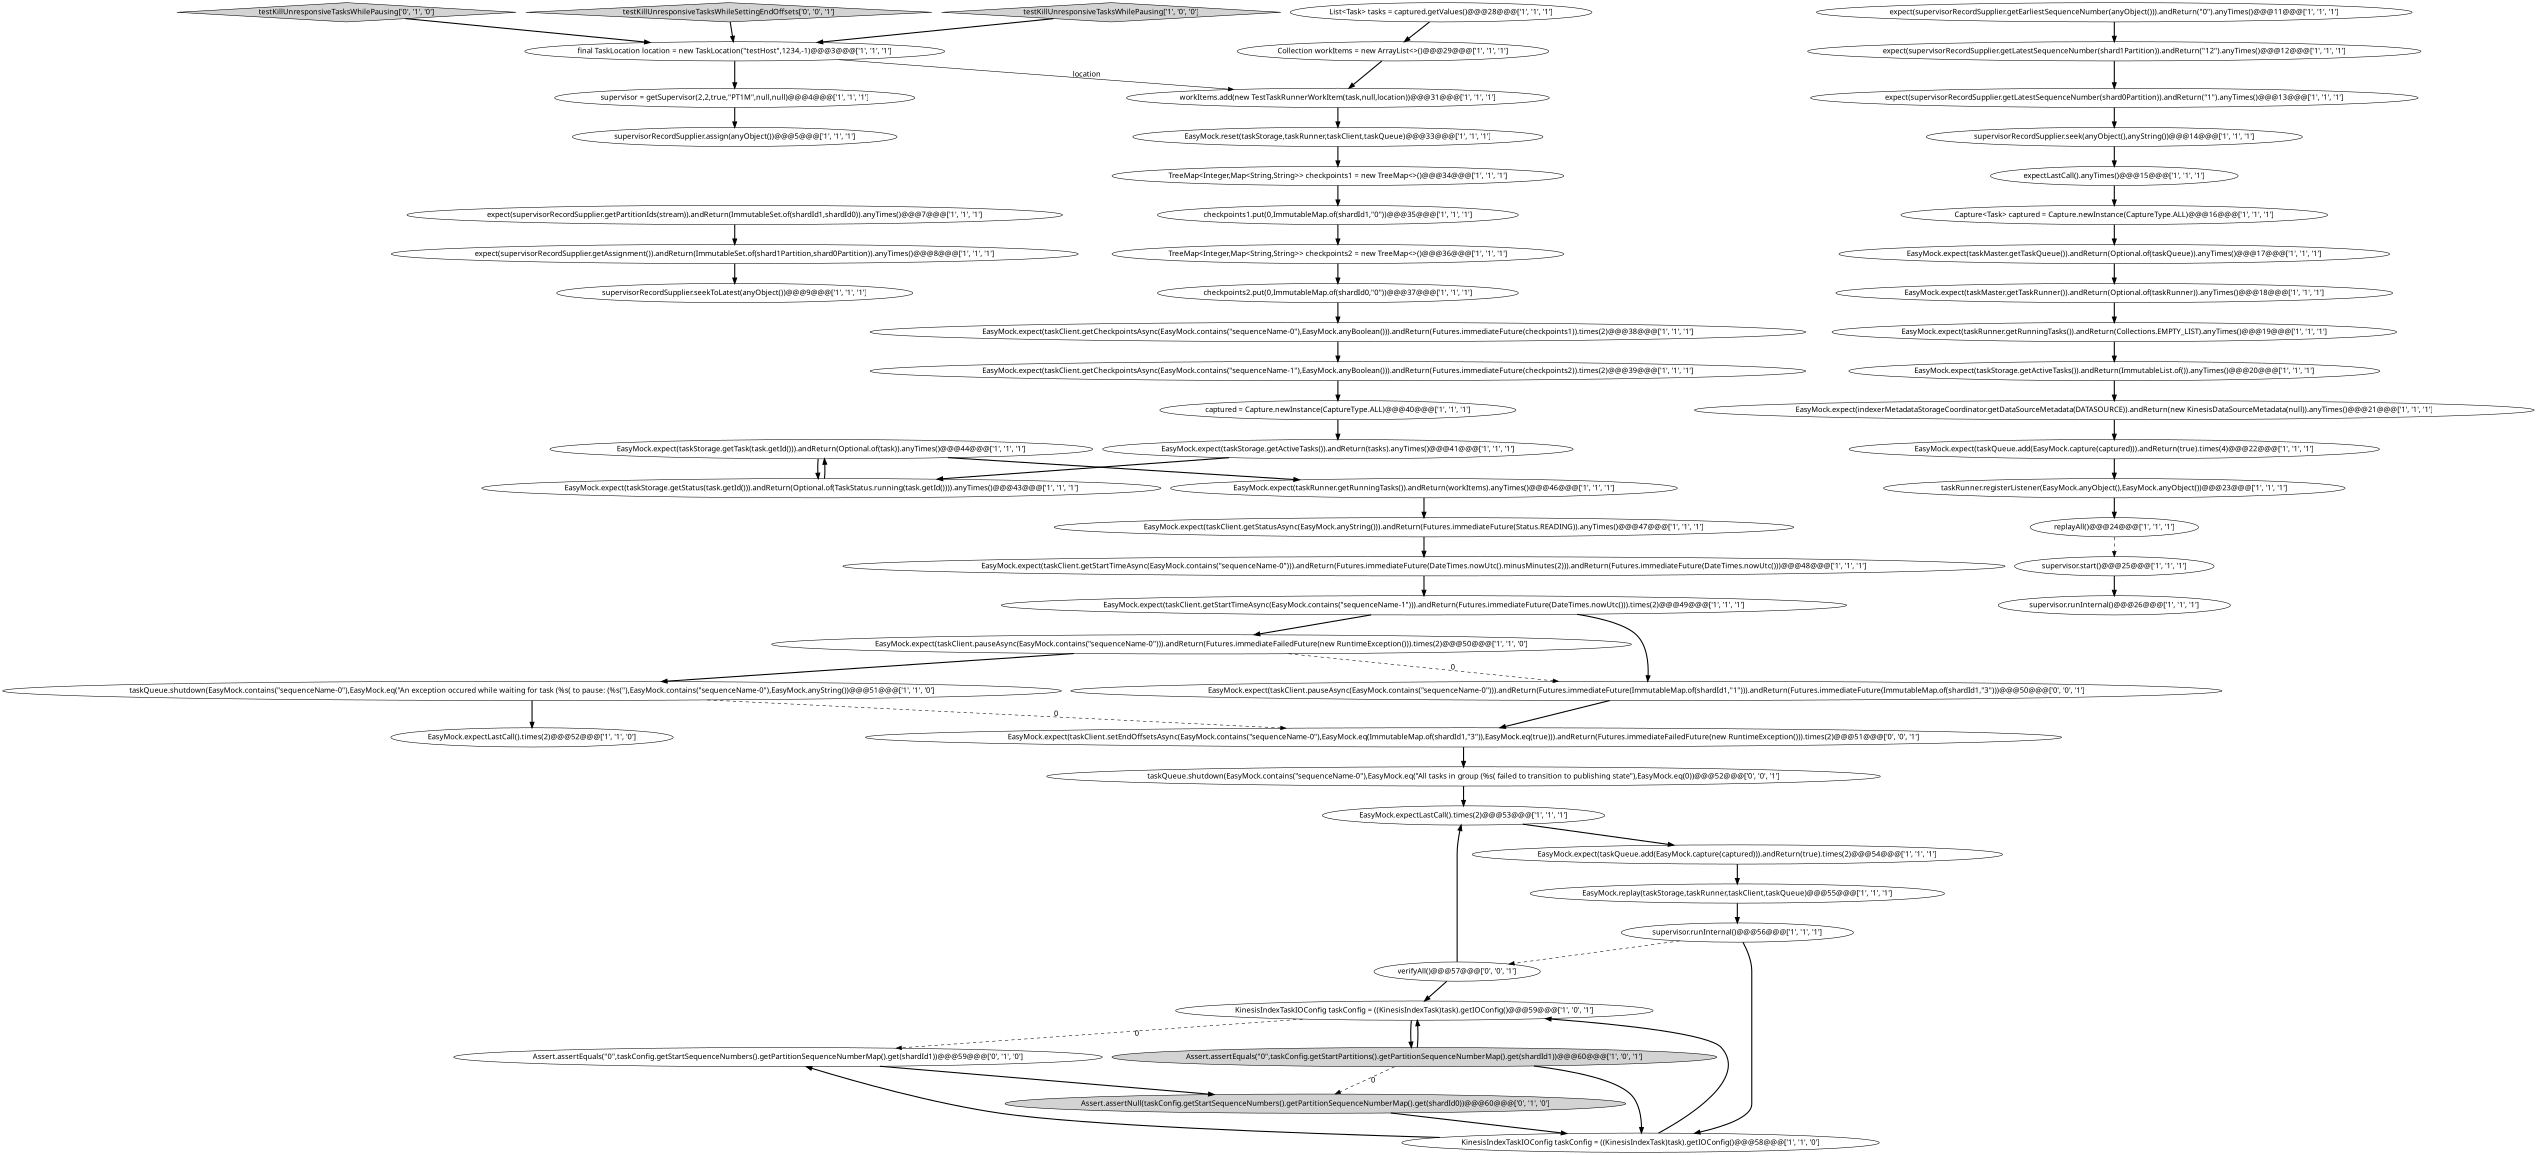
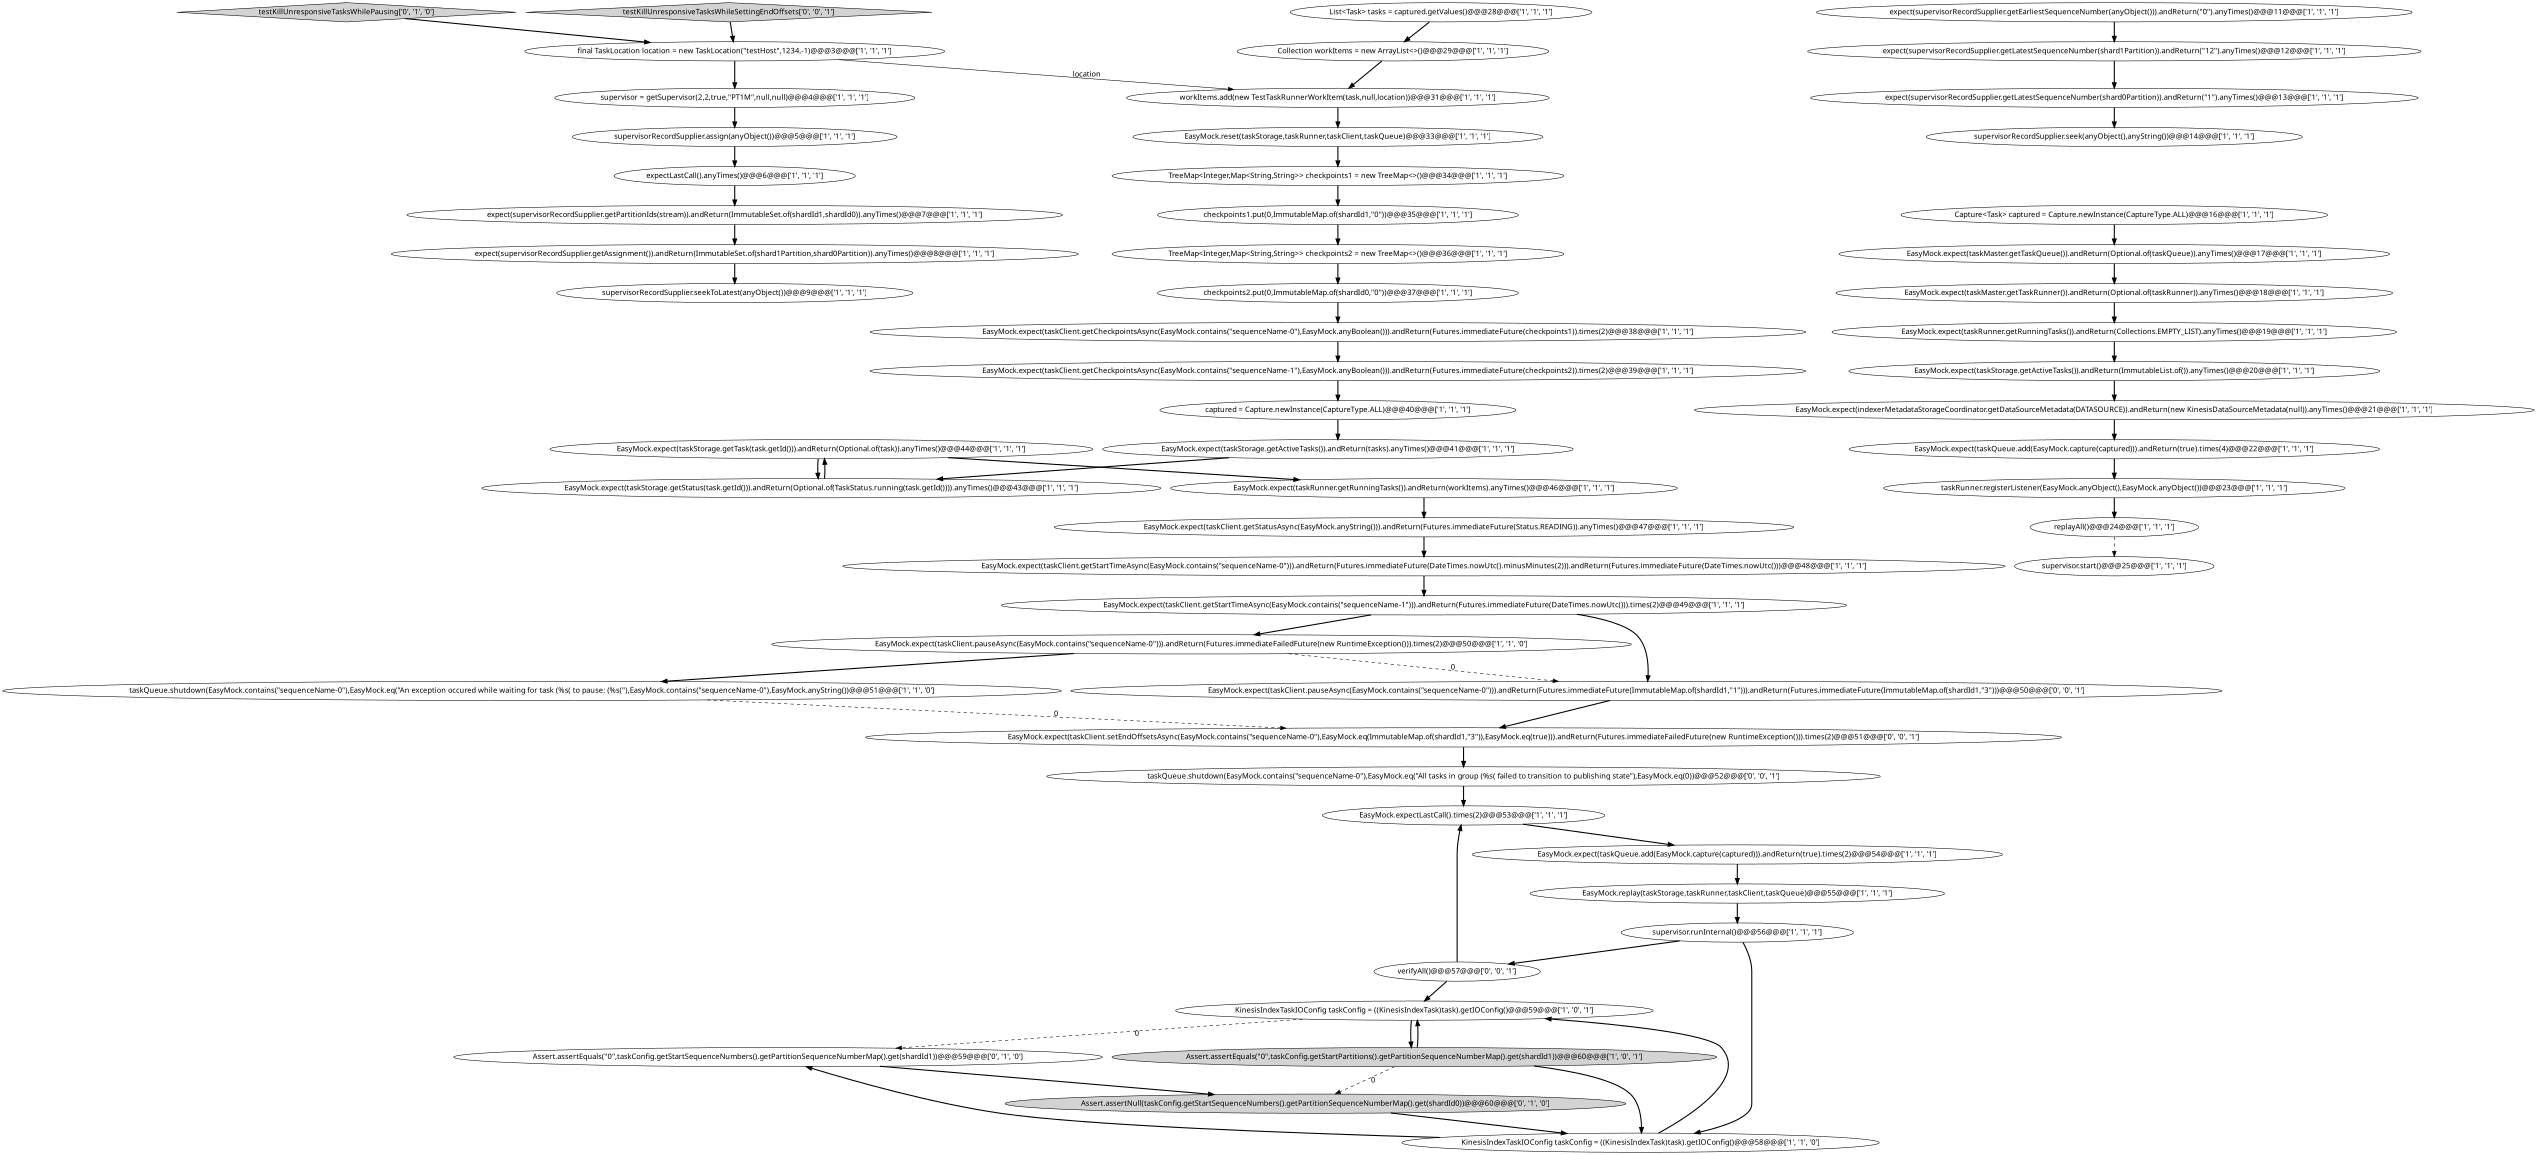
(1111, 12) -> none
none -> (735, 176)
(2114, 176) -> none
(2114, 605) -> none
(532, 737) -> none
(1597, 952) -> (1597, 952)
